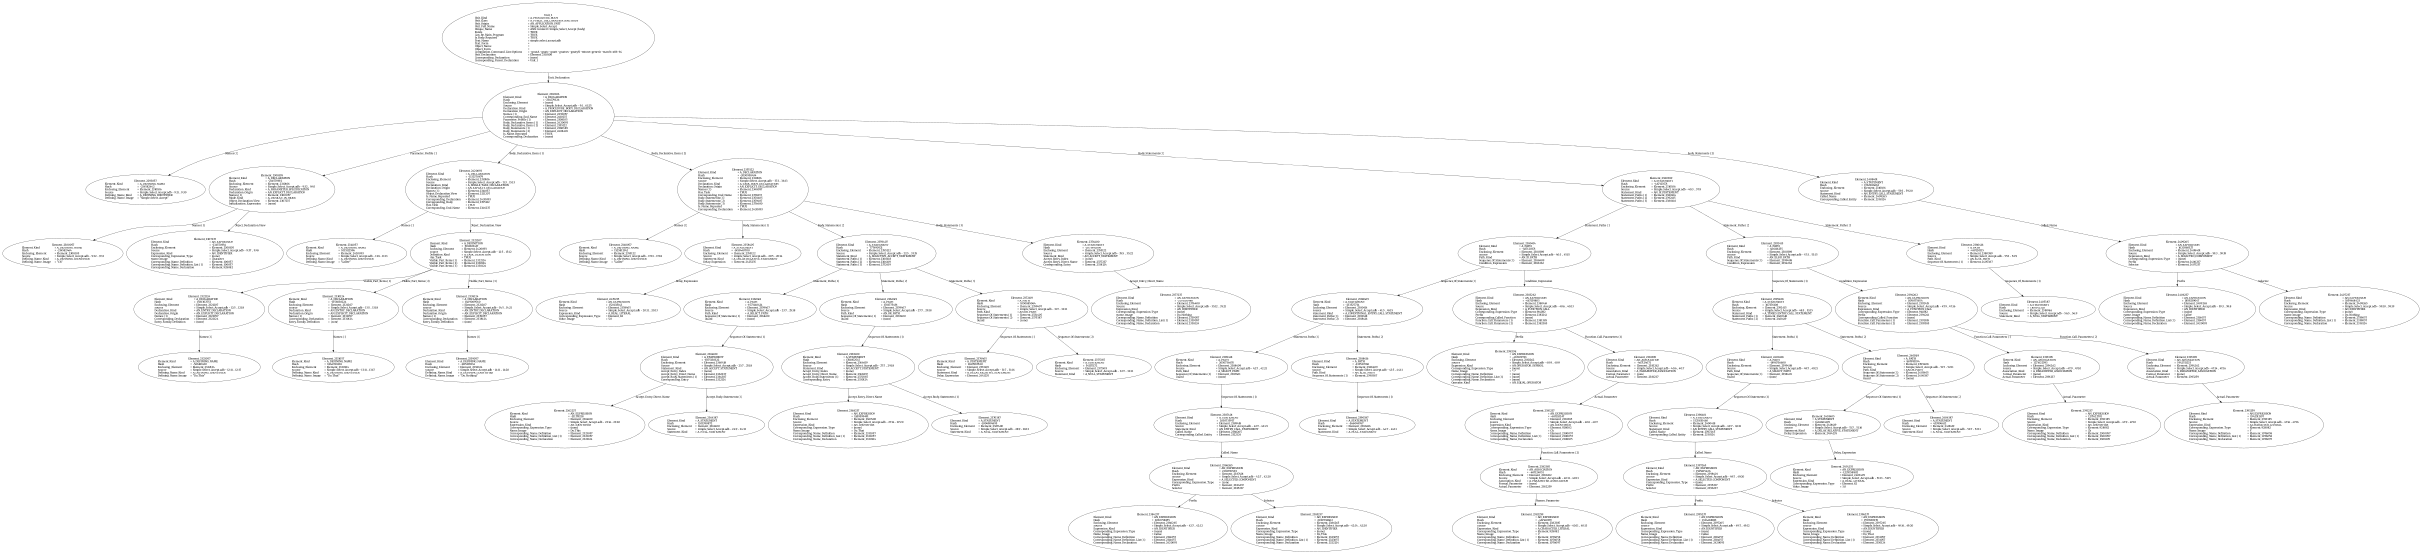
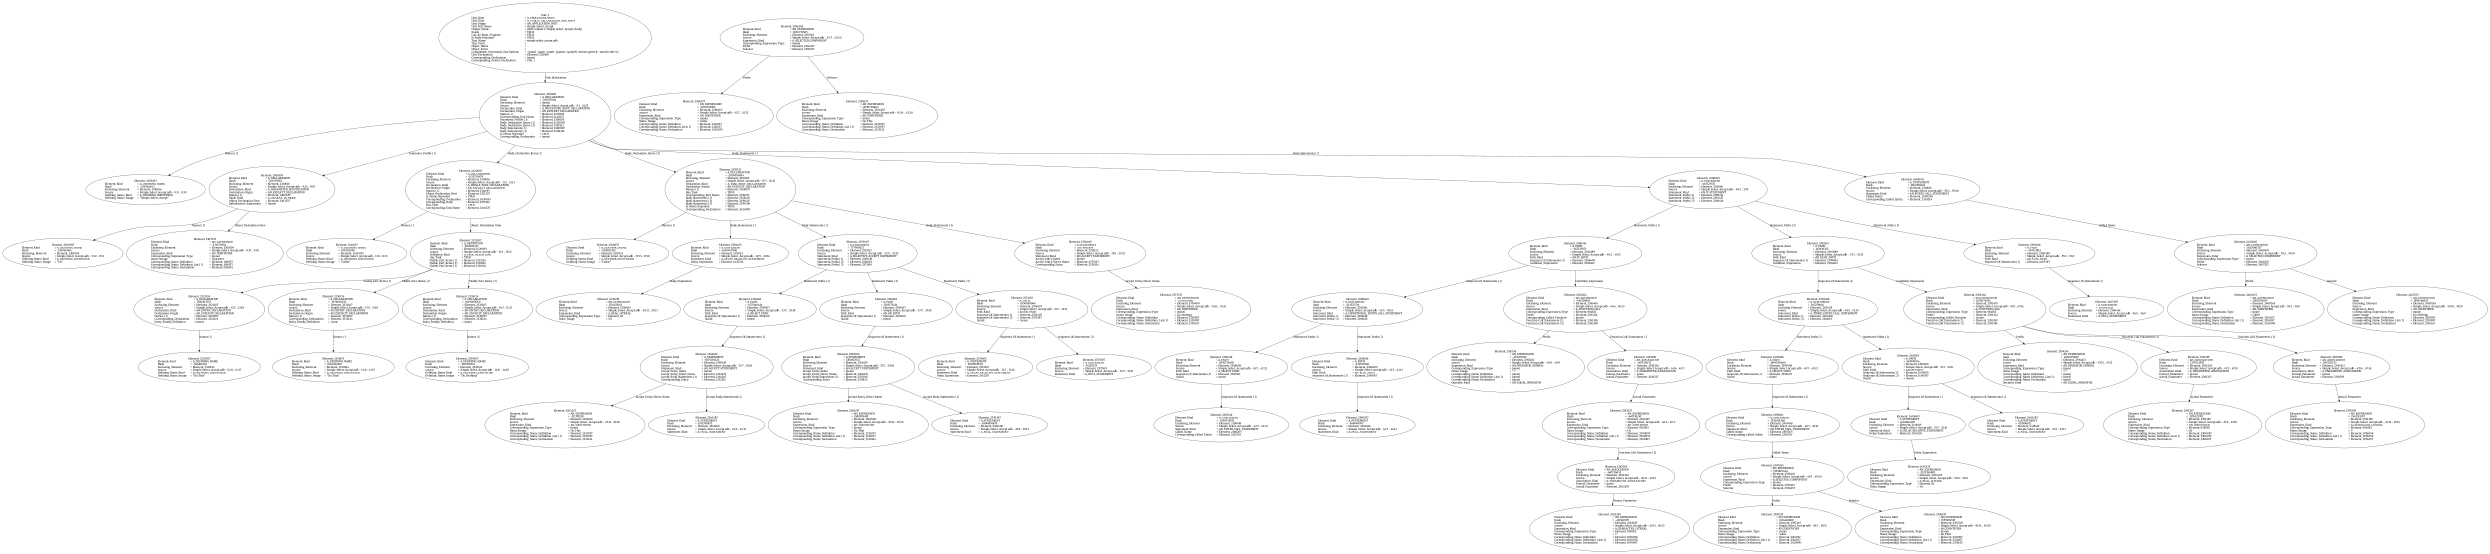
none -> (2058, 367)
(1221, 449) -> none
